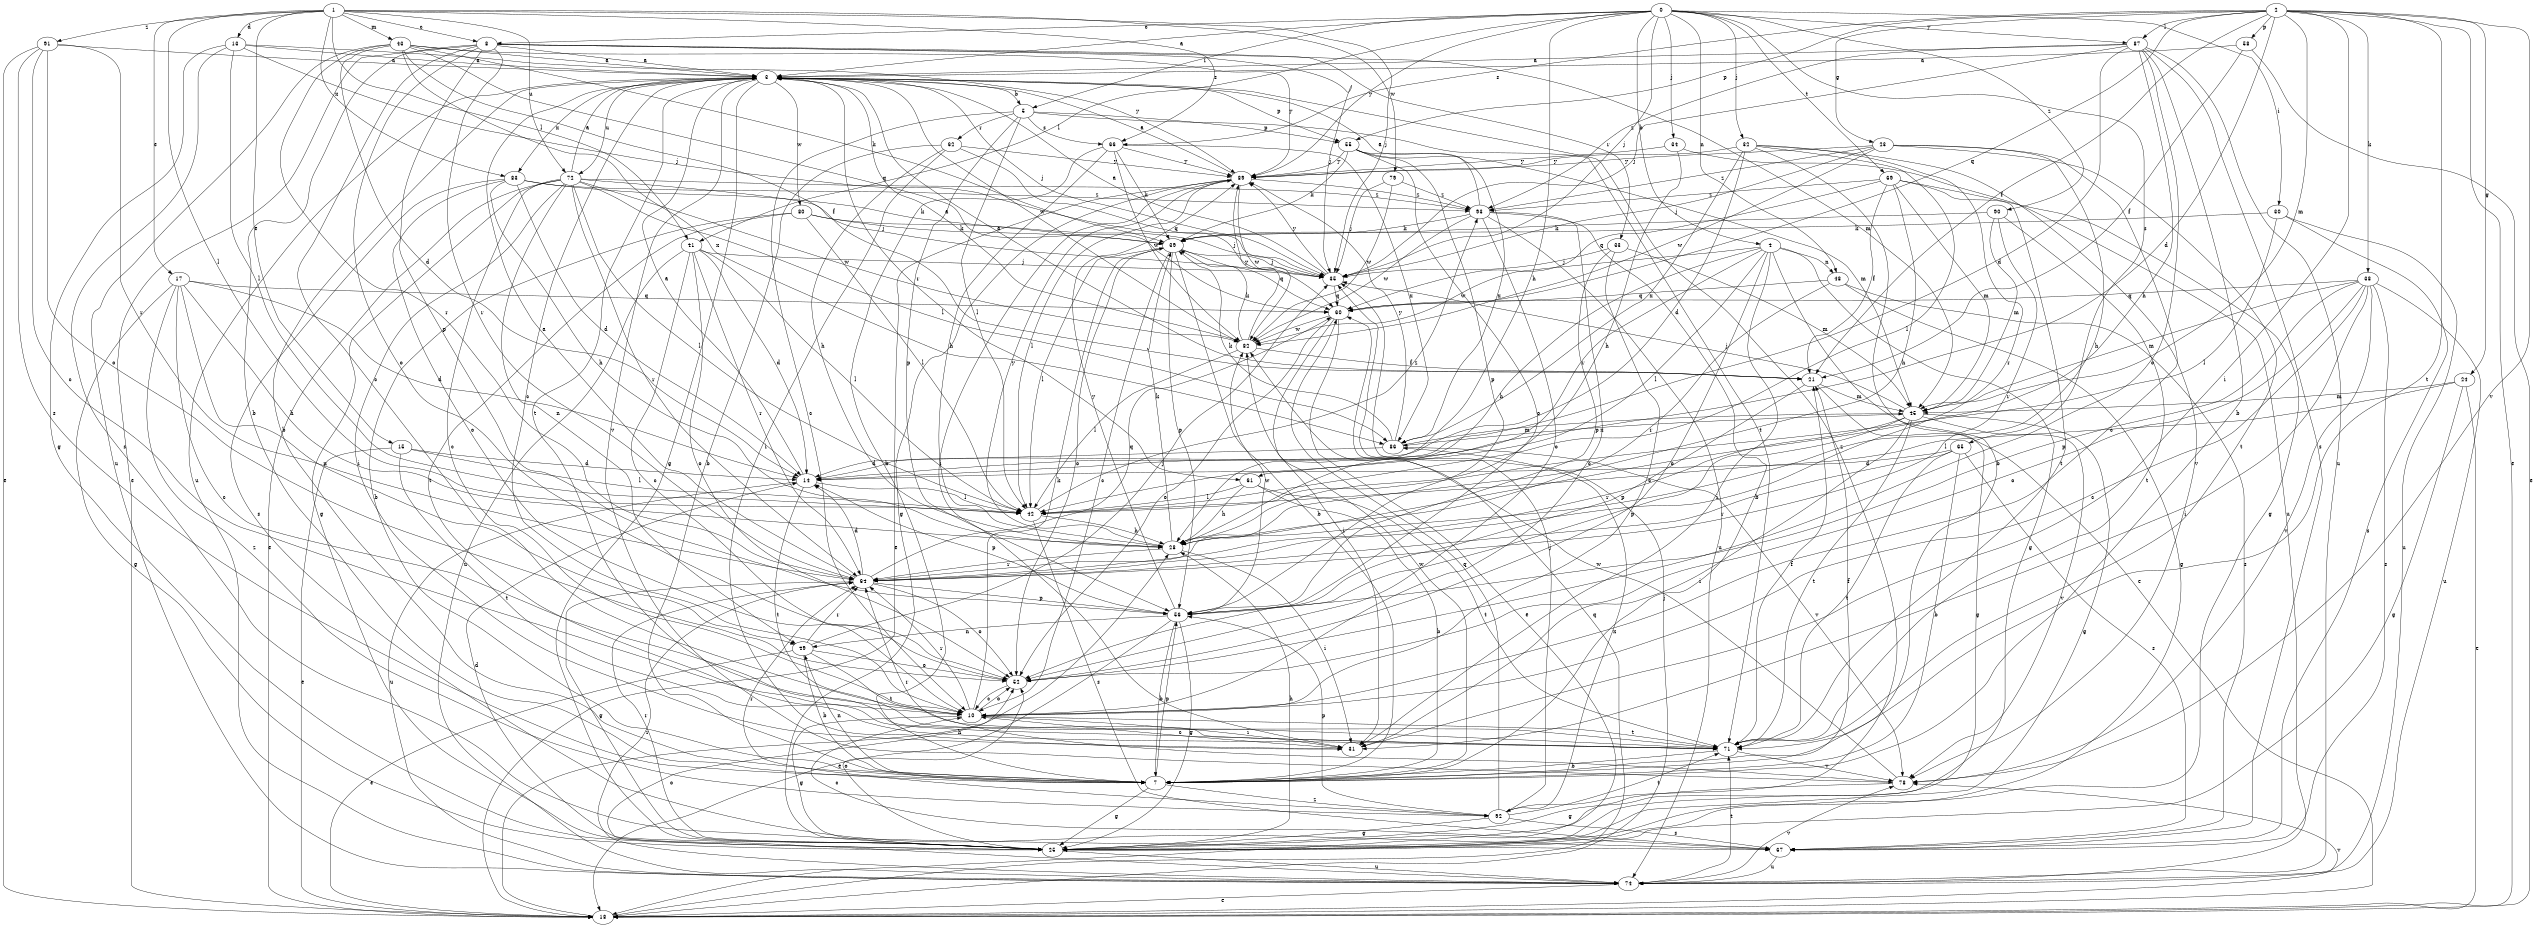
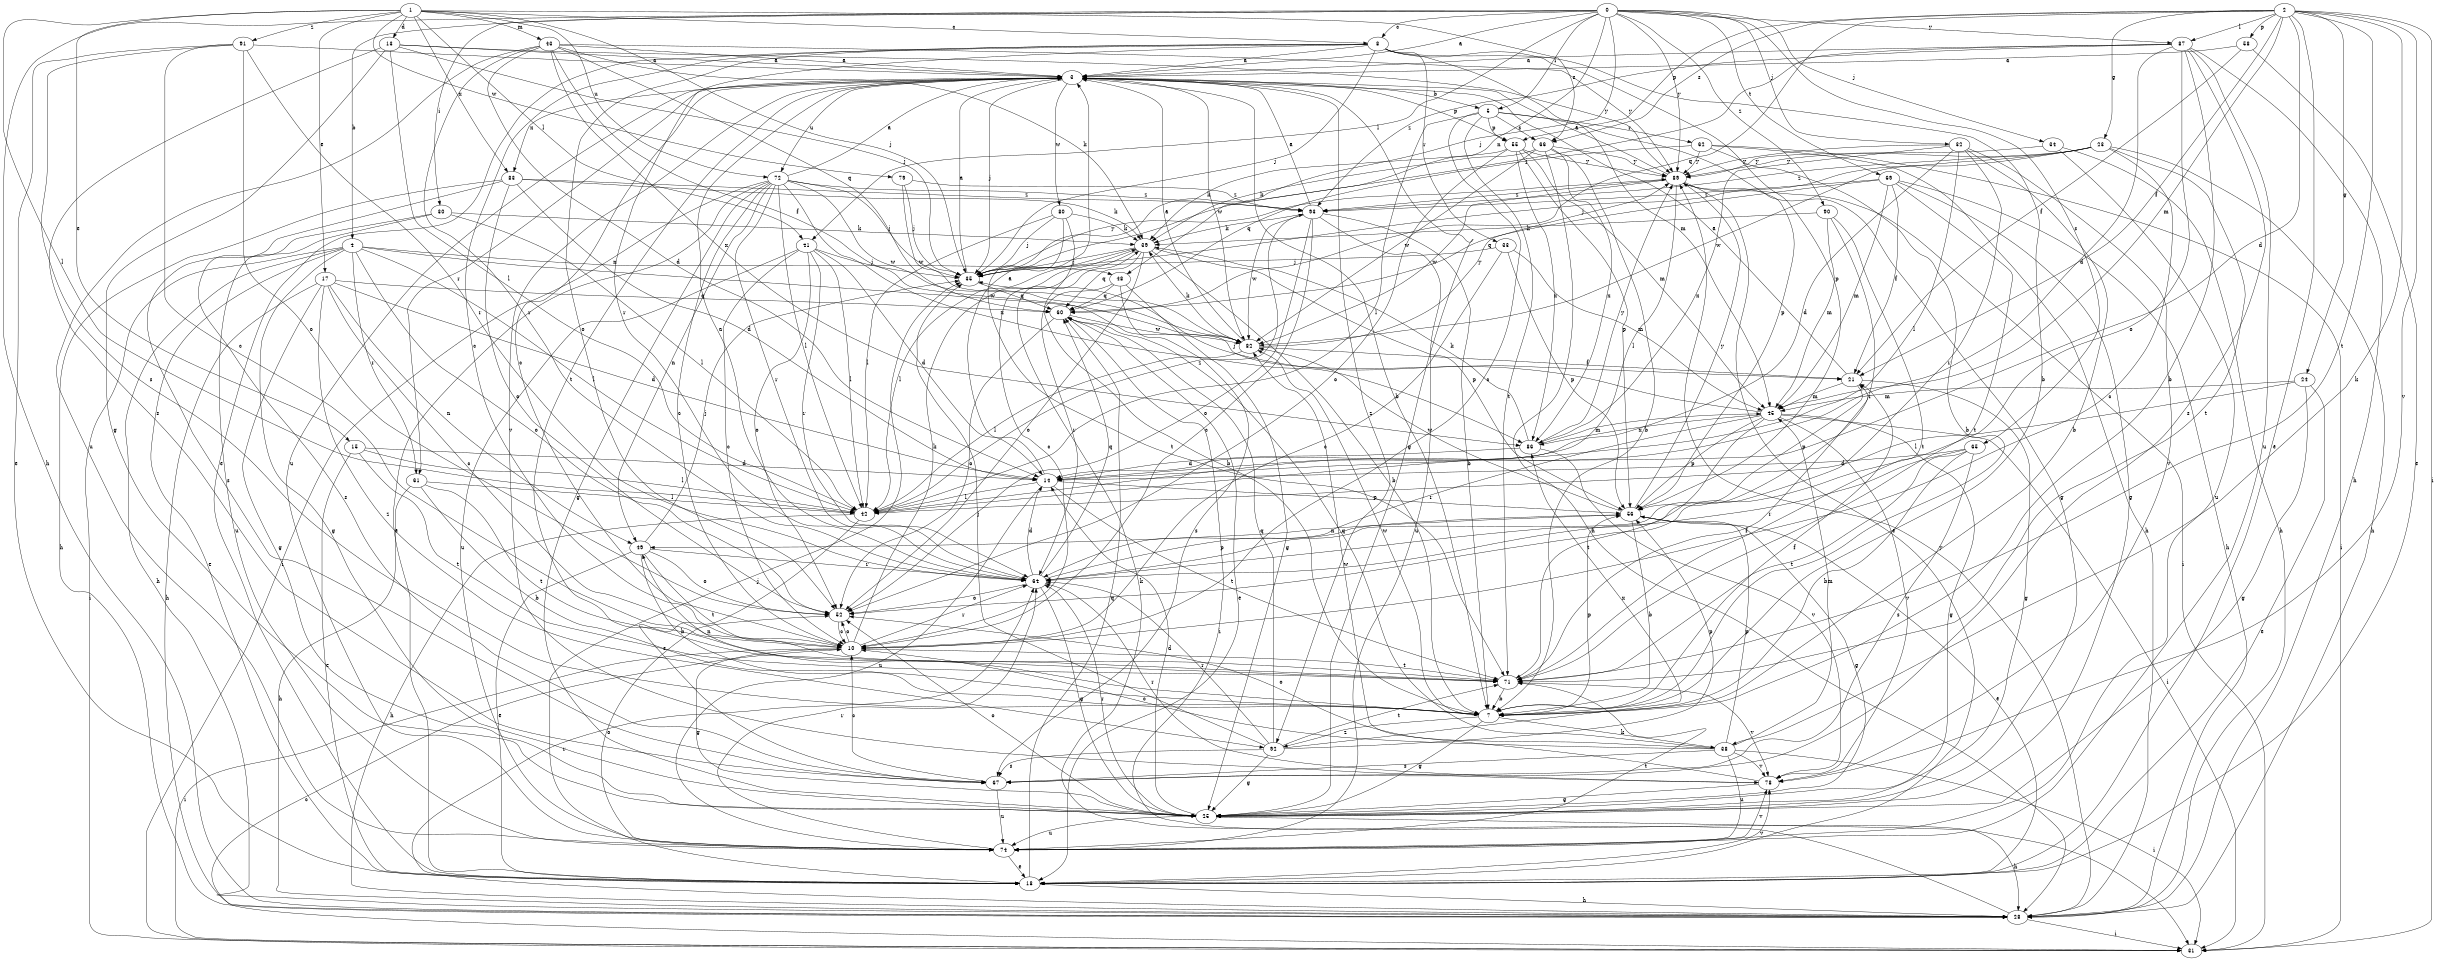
(943, 313) -> (1003, 313)
(992, 555) -> (1337, 497)
none -> (1605, 732)
